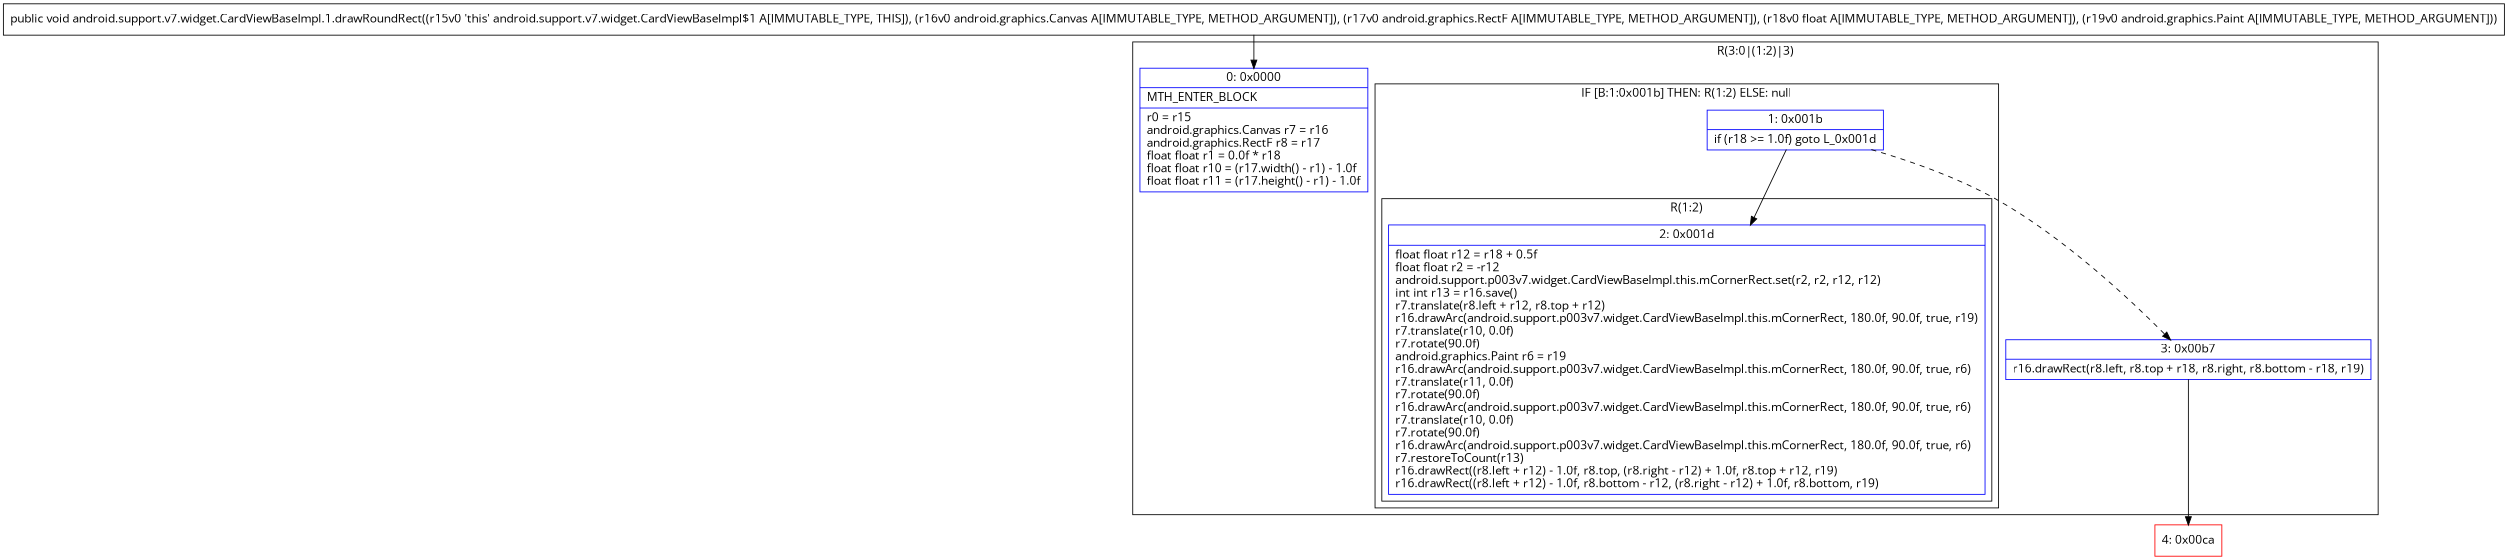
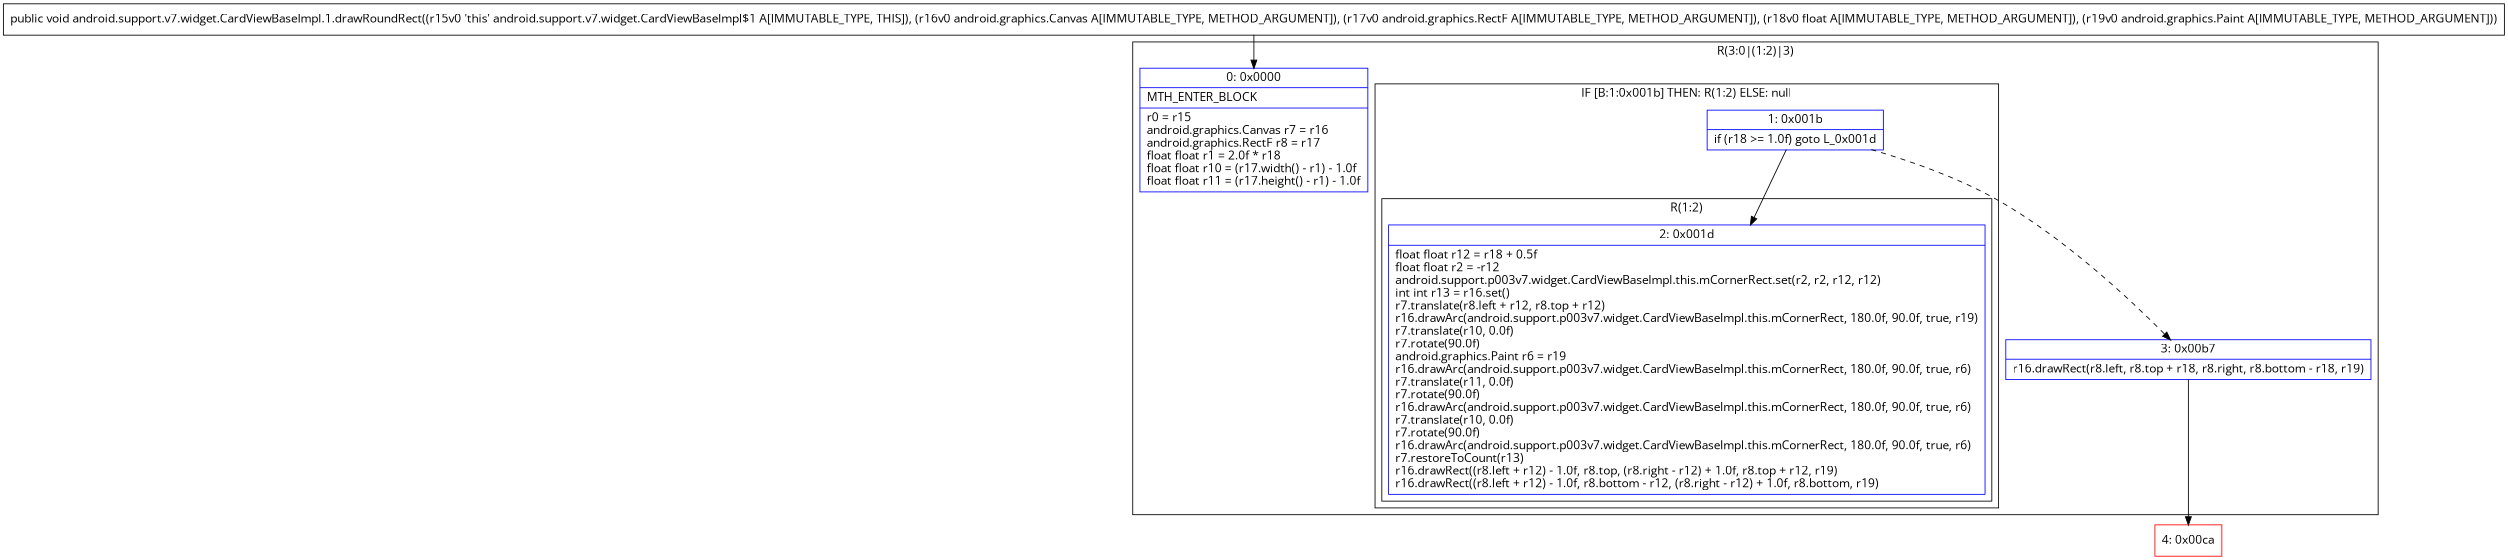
(1214, 156) -> (1214, 156)
(1457, 293) -> (1453, 293)
